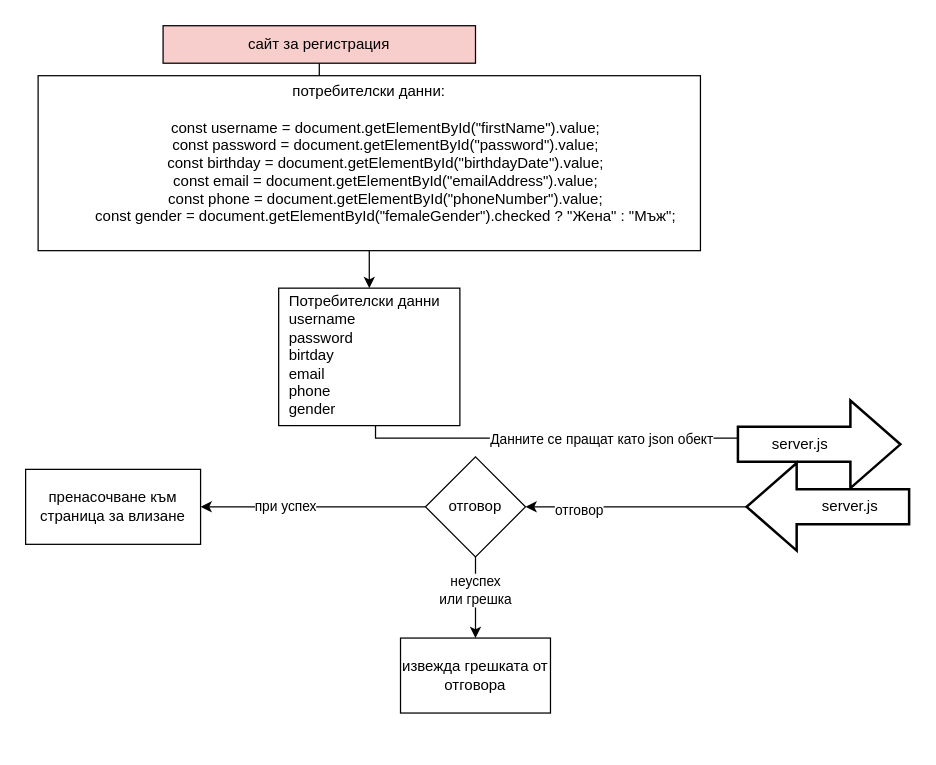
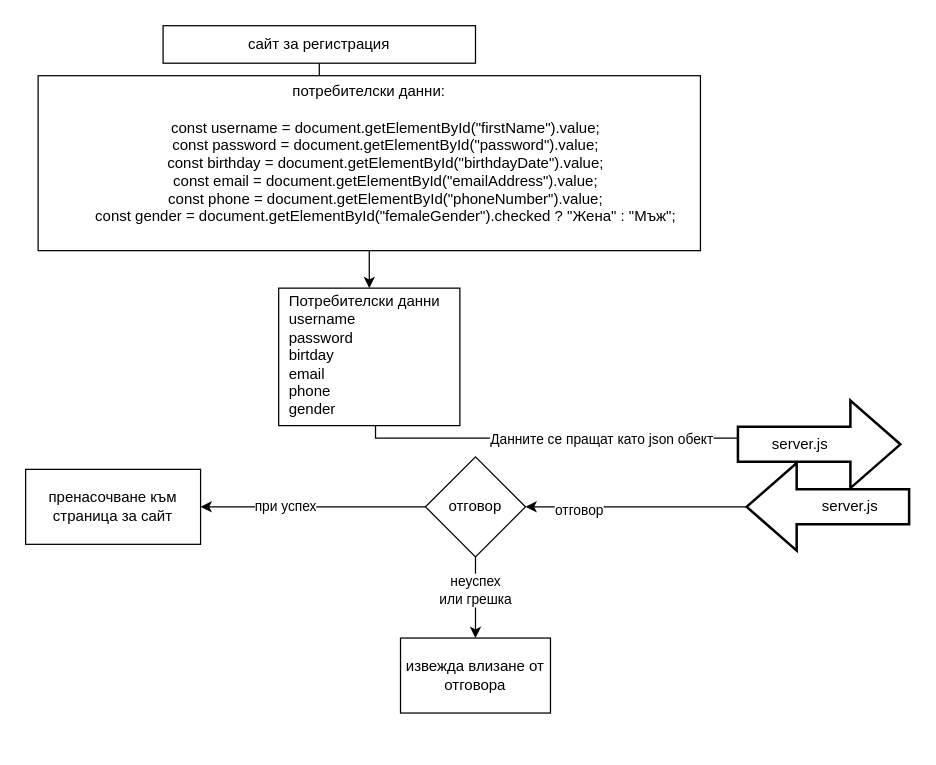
(319, 44) -> (319, 44)
(113, 507) -> (113, 507)
(476, 676) -> (476, 676)
